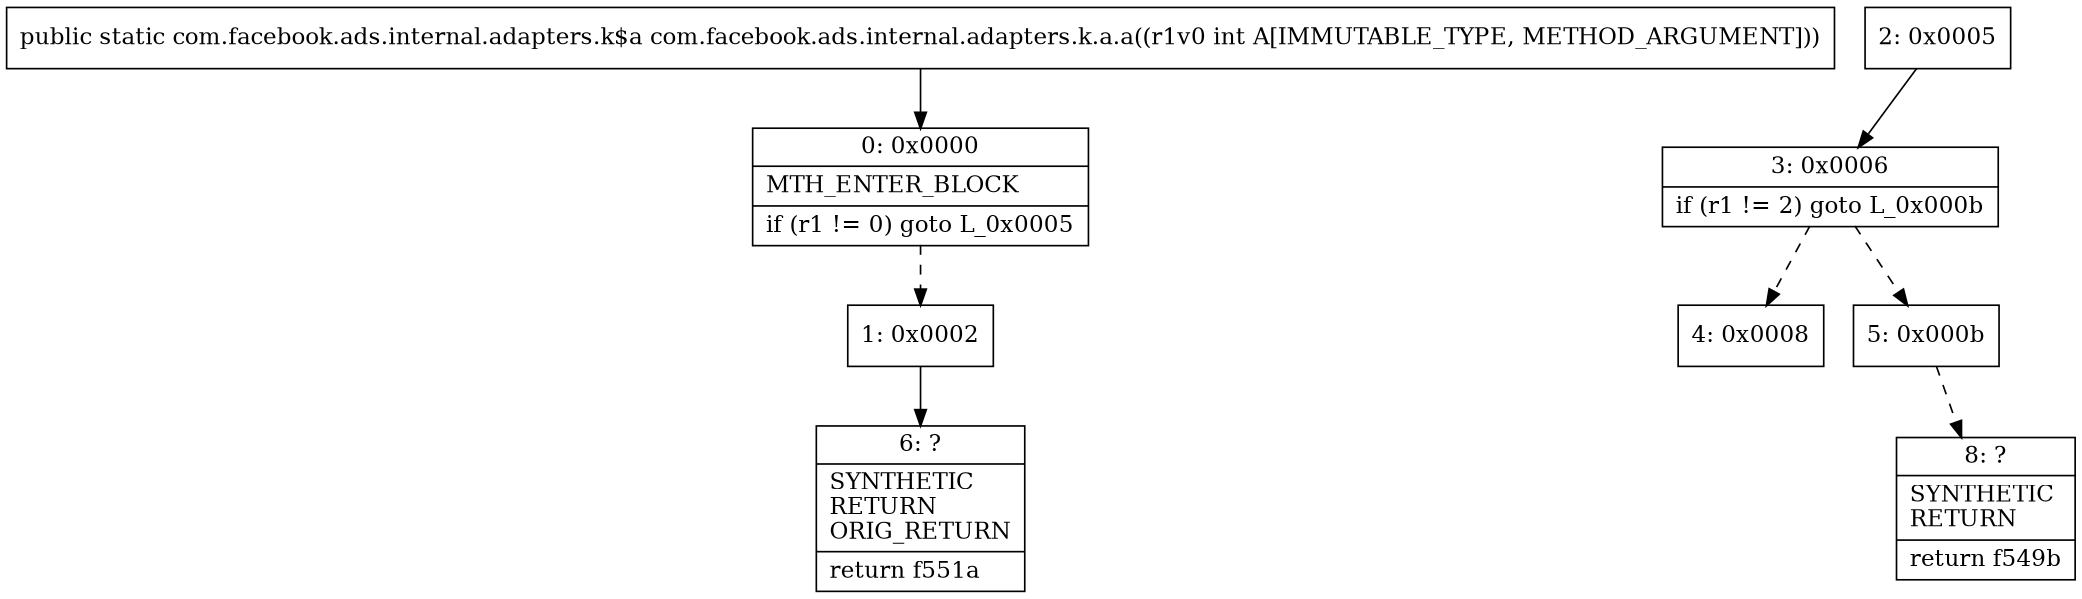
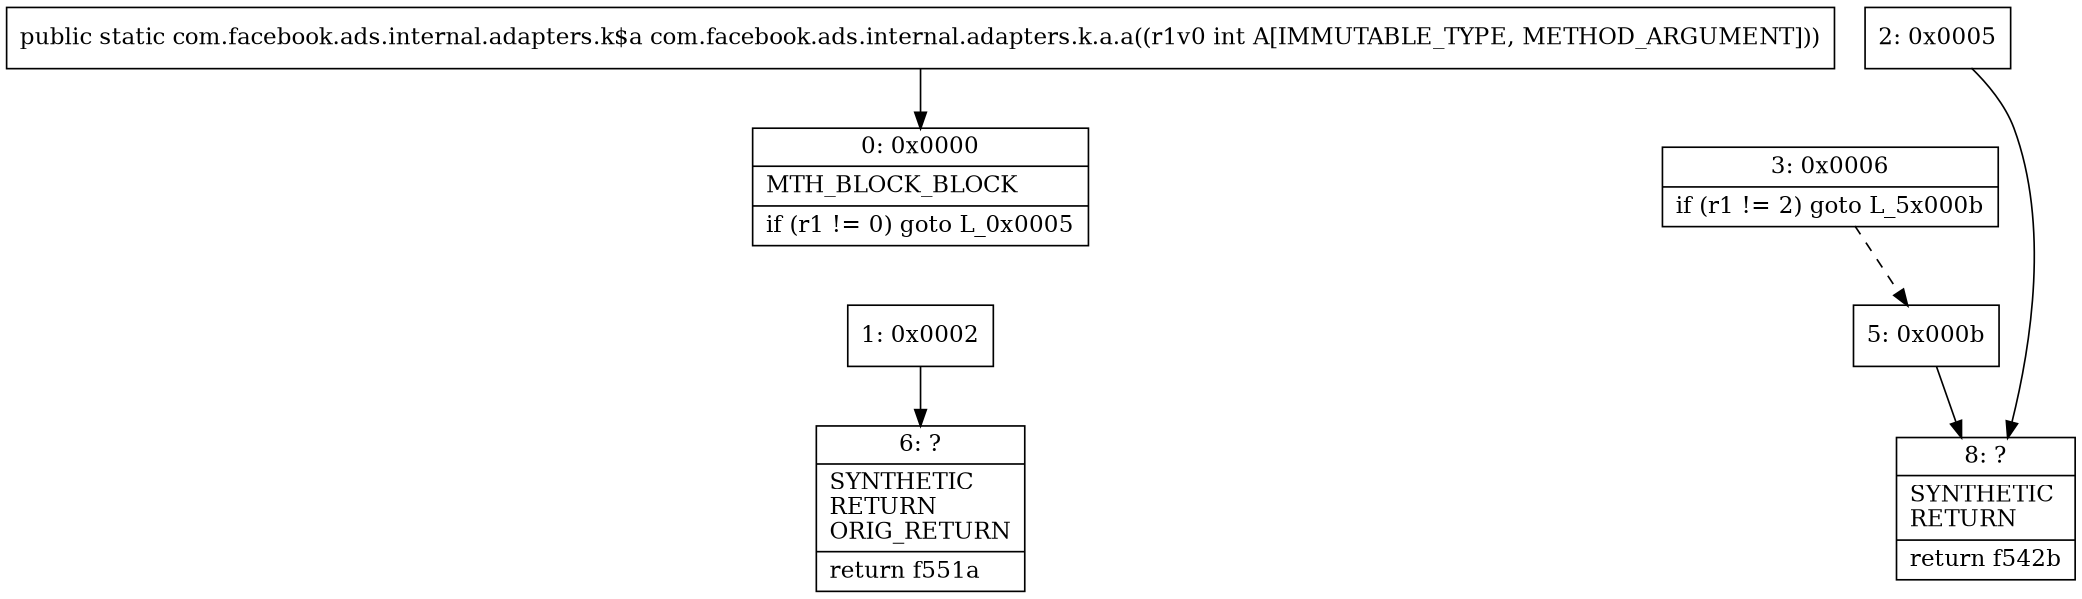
(1892, 101) -> (2034, 238)
(893, 185) -> (892, 185)
(1830, 206) -> (1830, 206)
(921, 267) -> none
(1751, 336) -> none
(1946, 394) -> (1946, 394)
(1986, 559) -> (1986, 559)
